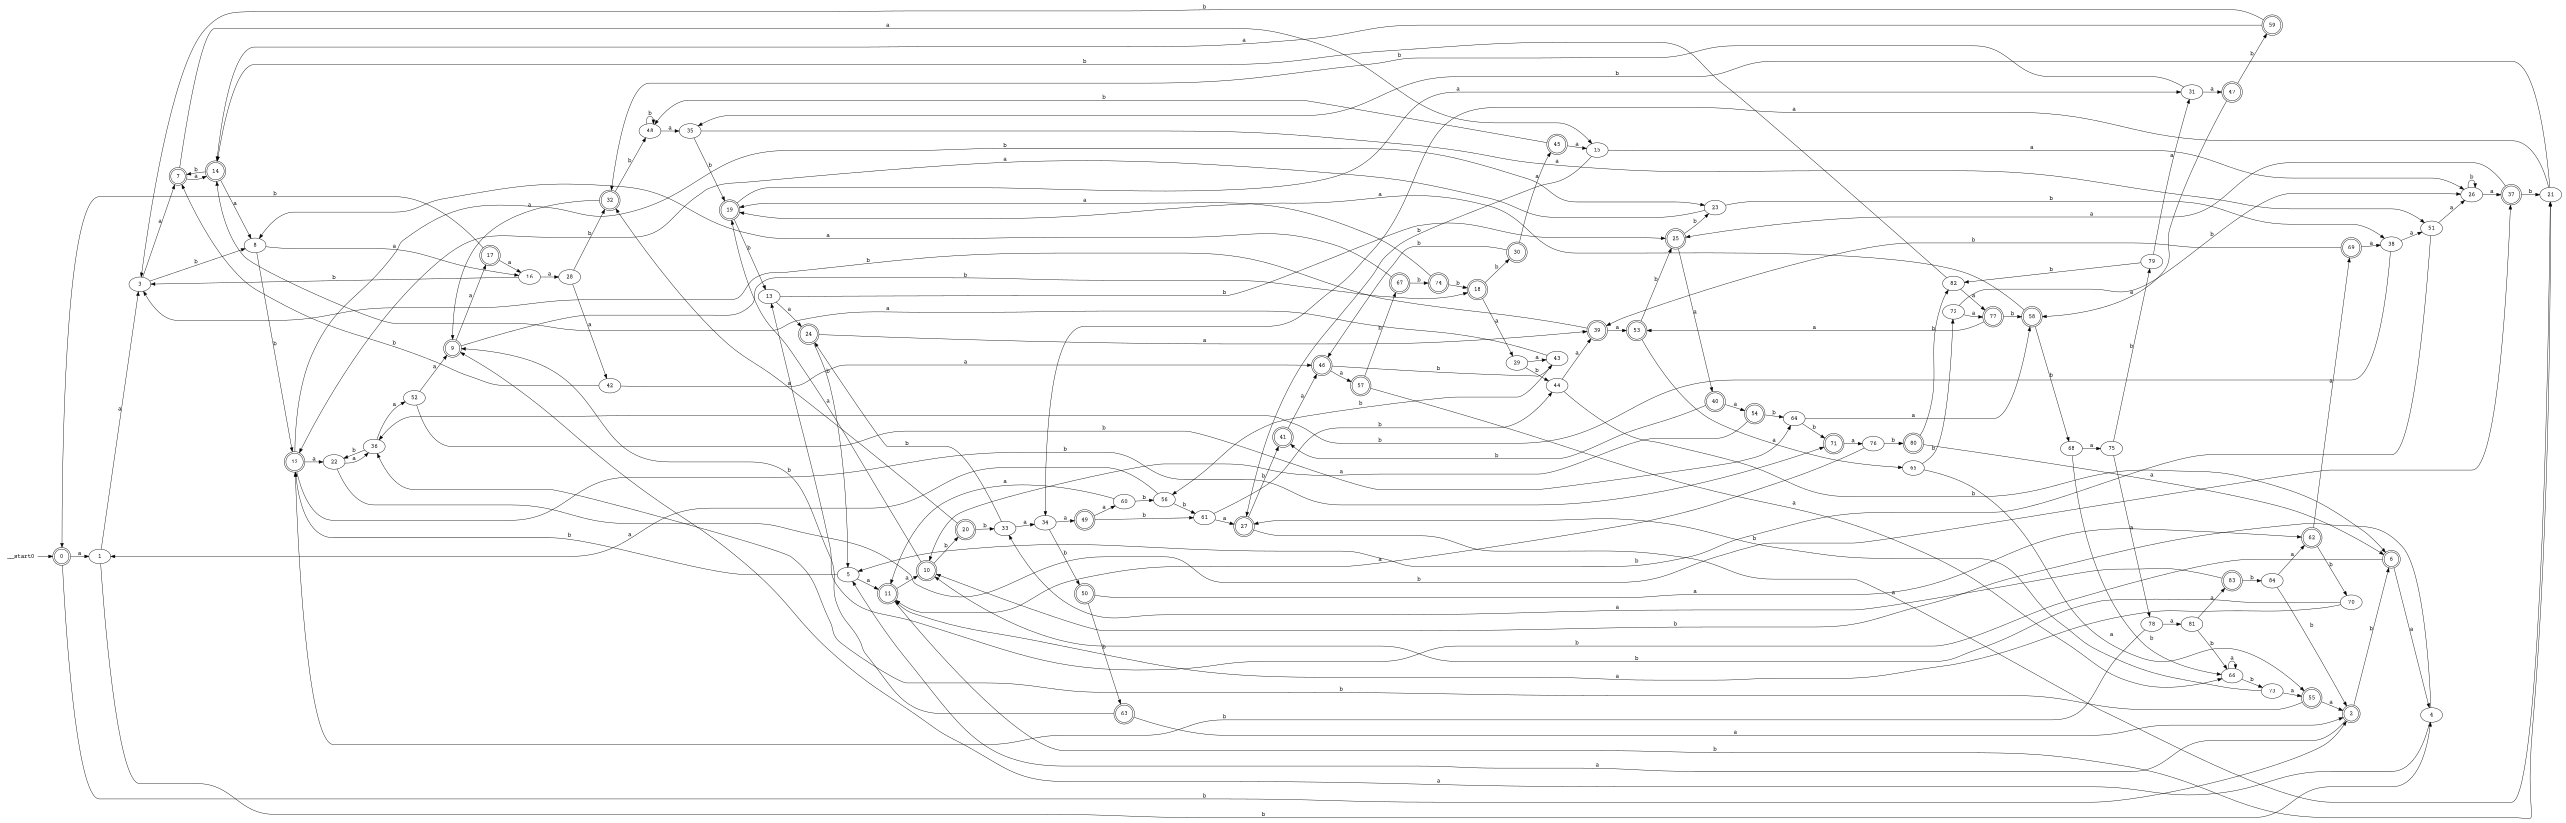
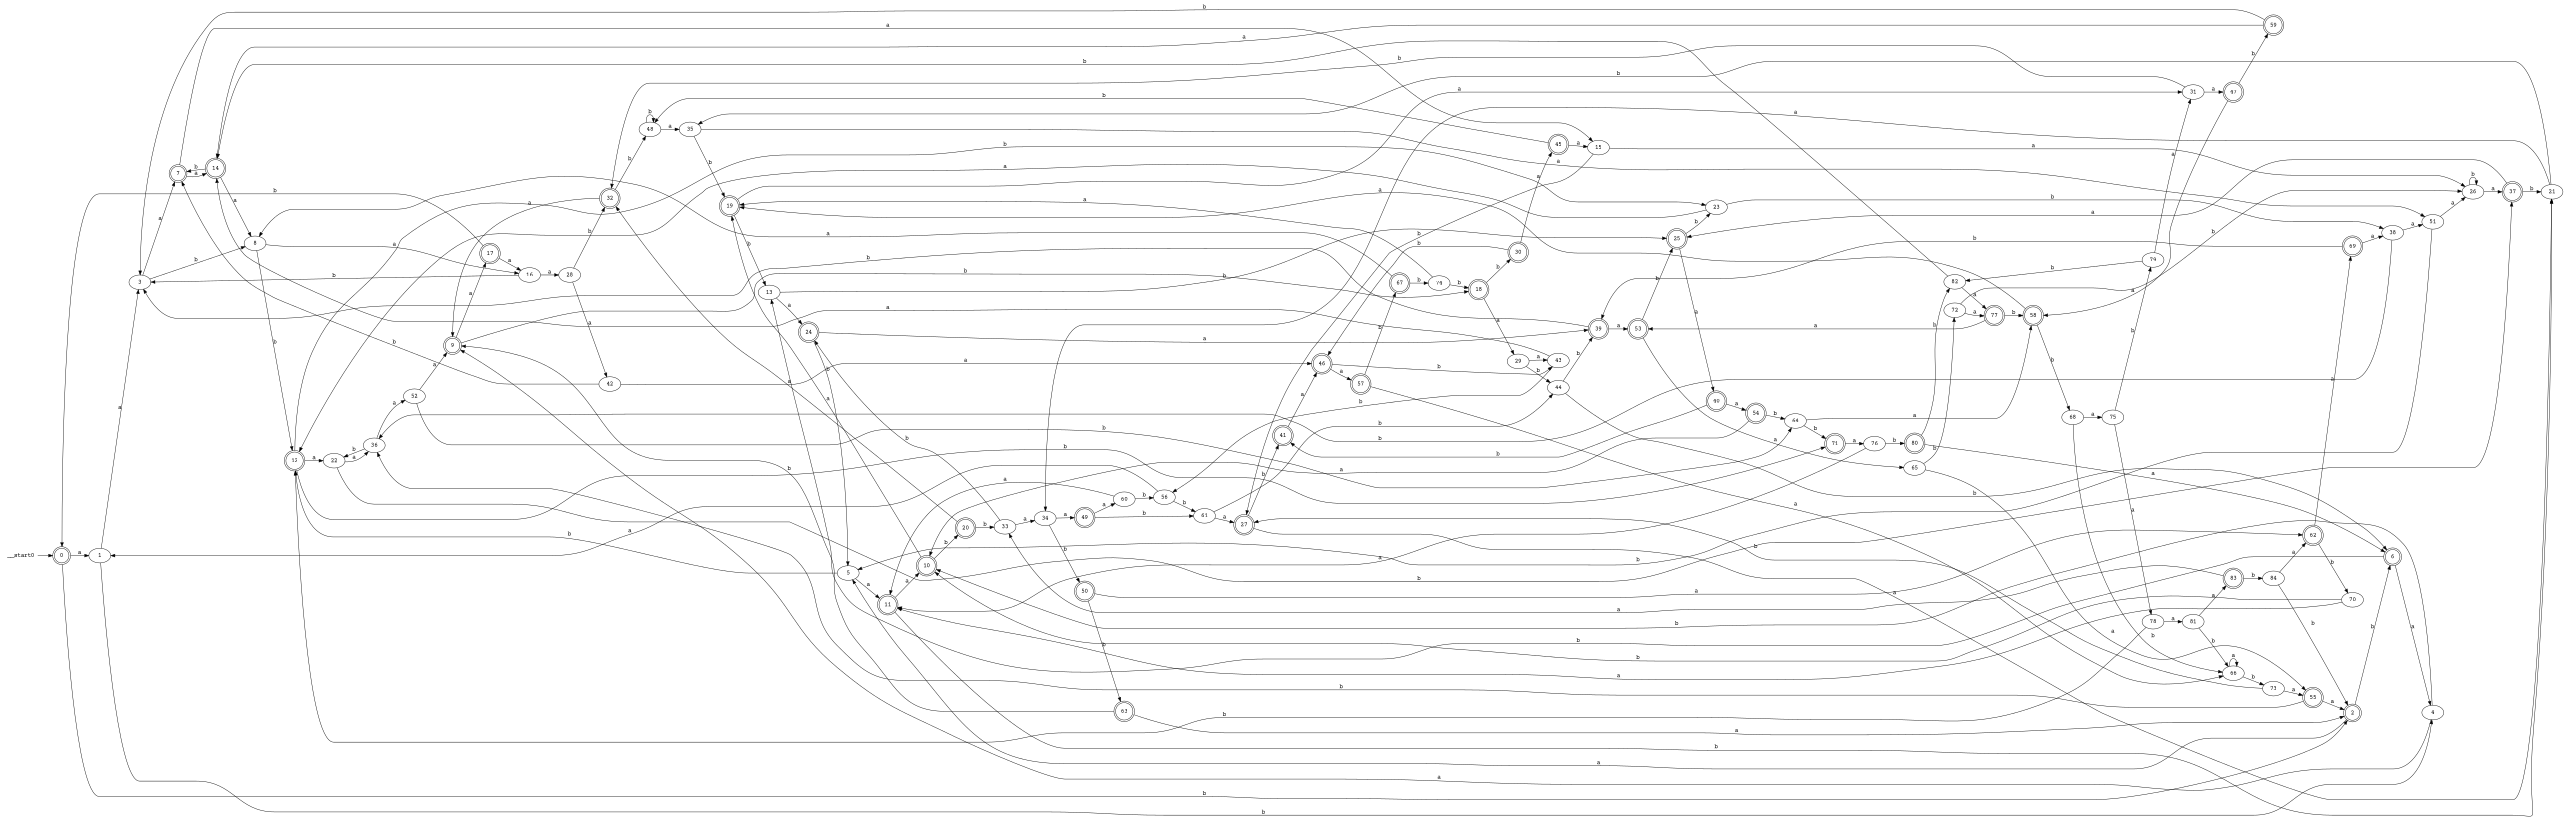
(1439, 283) -> (1439, 283)
(1577, 353) -> (1578, 353)
